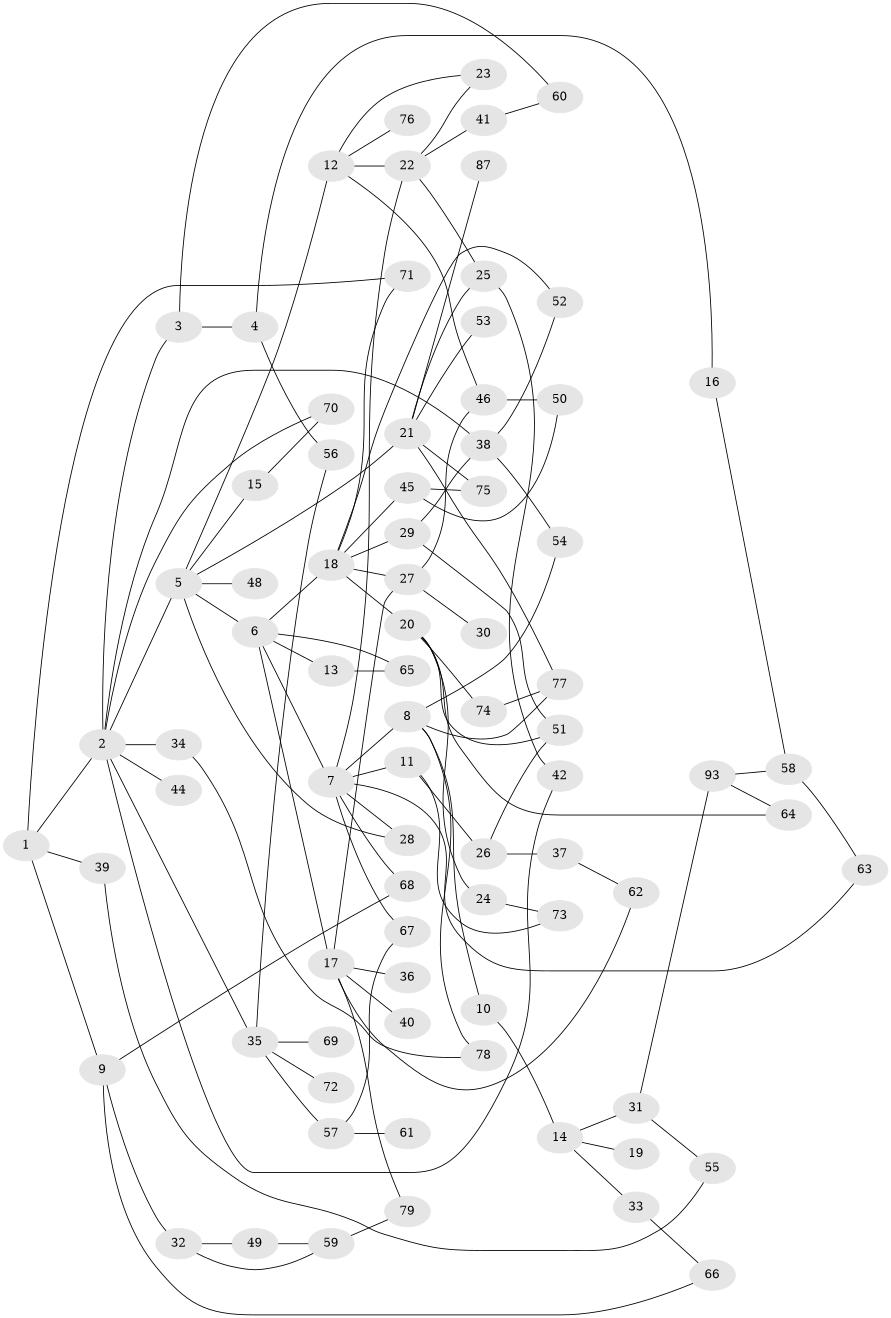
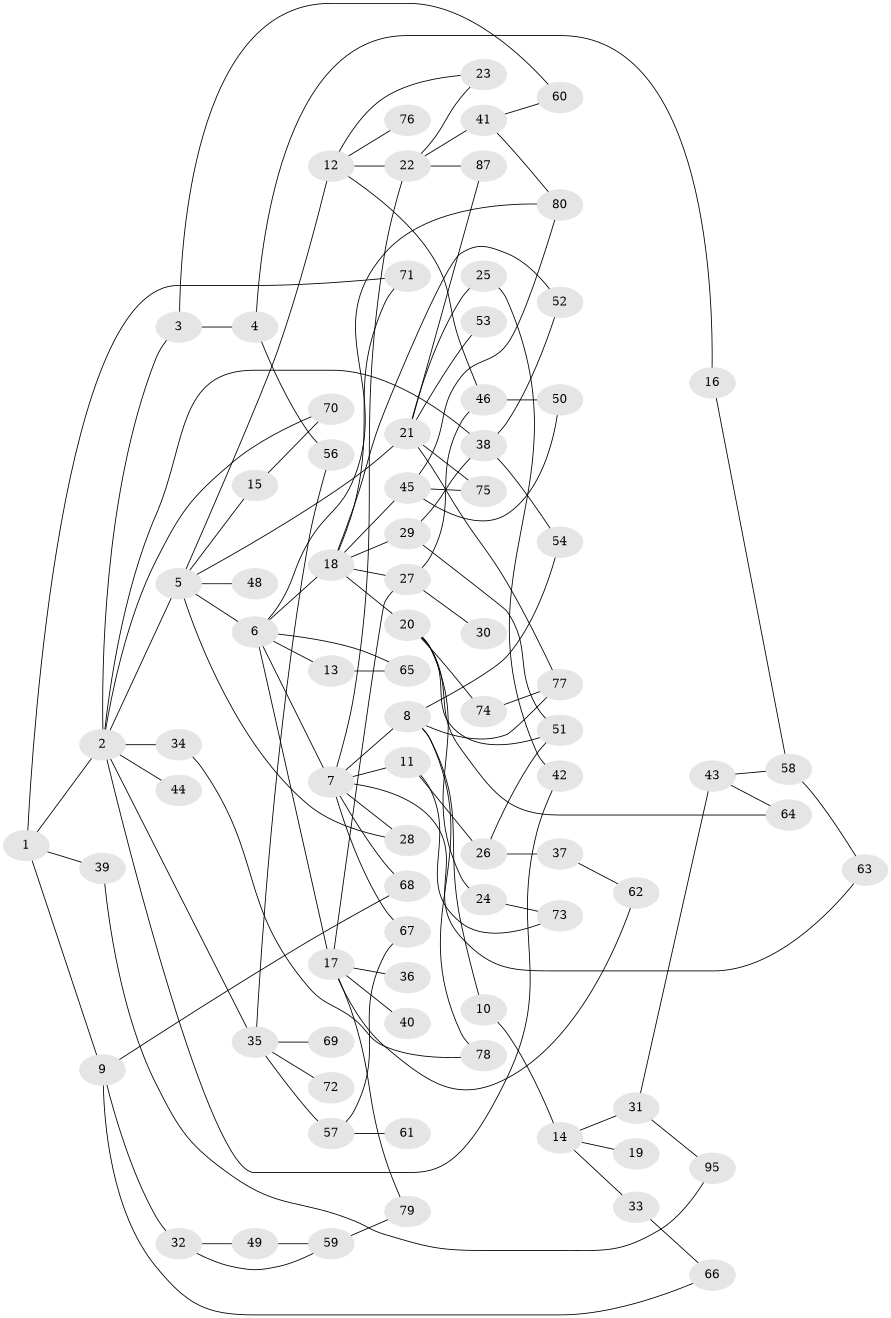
none -> (560, 205)
(449, 220) -> (446, 166)
(713, 776) -> (713, 776)
(713, 1168) -> (713, 1168)
